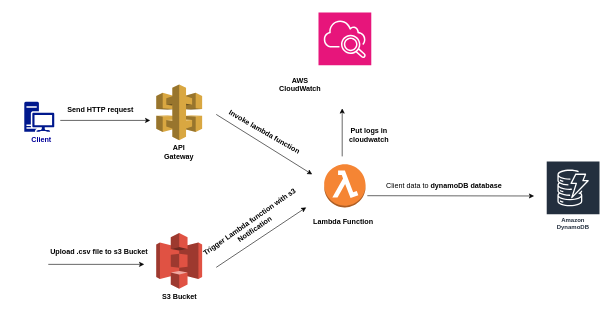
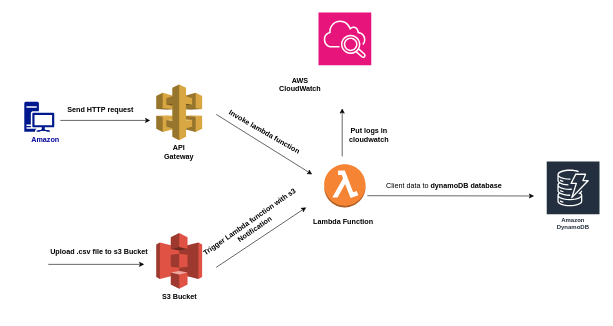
(42, 140) -> (44, 140)
